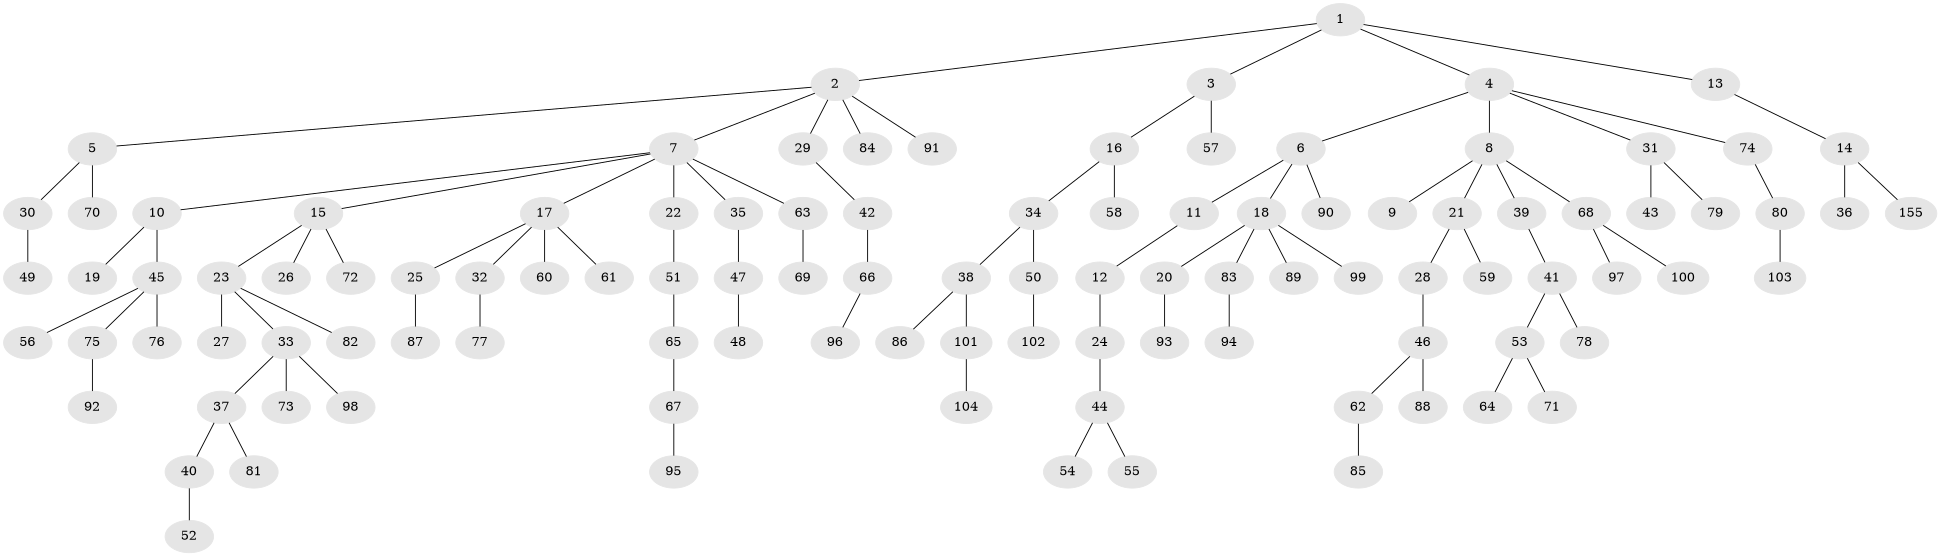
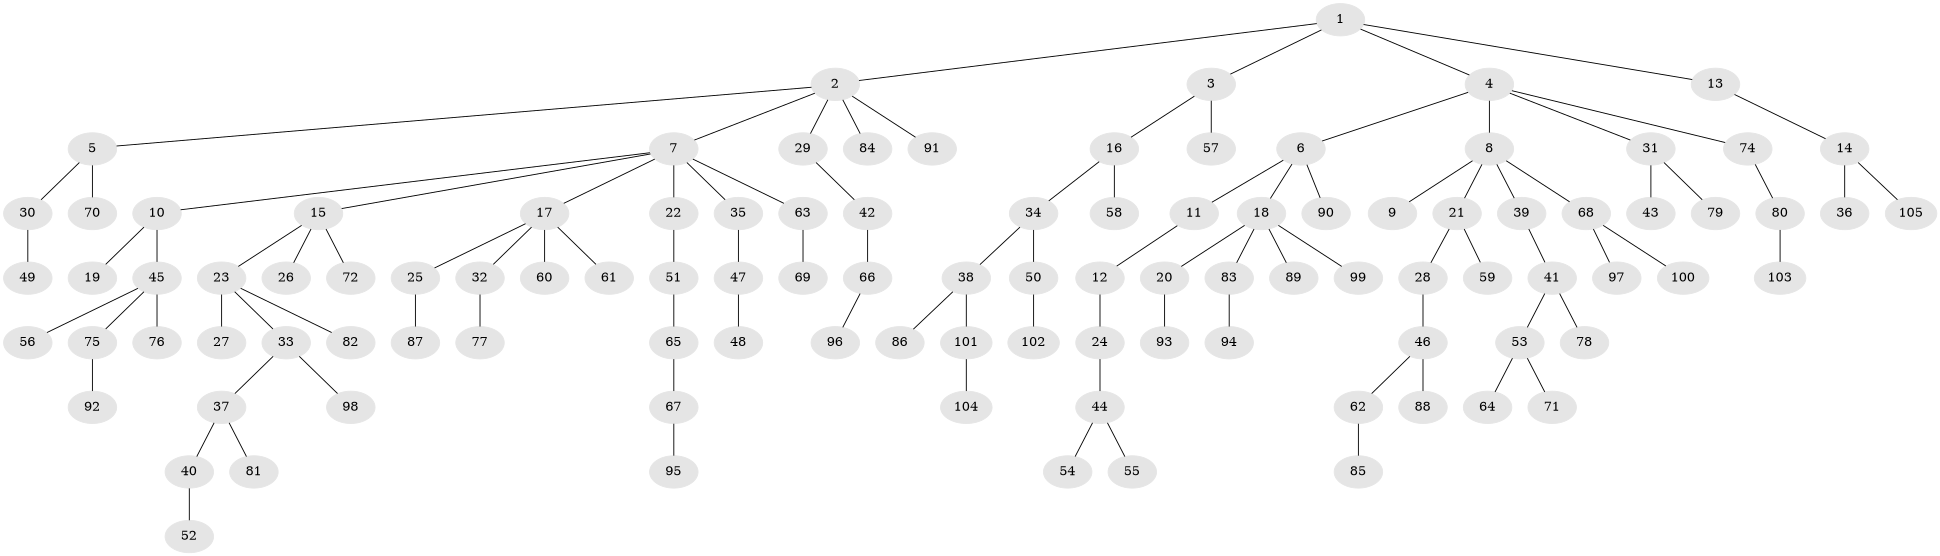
(1911, 214) -> (1911, 214)
(286, 407) -> none
